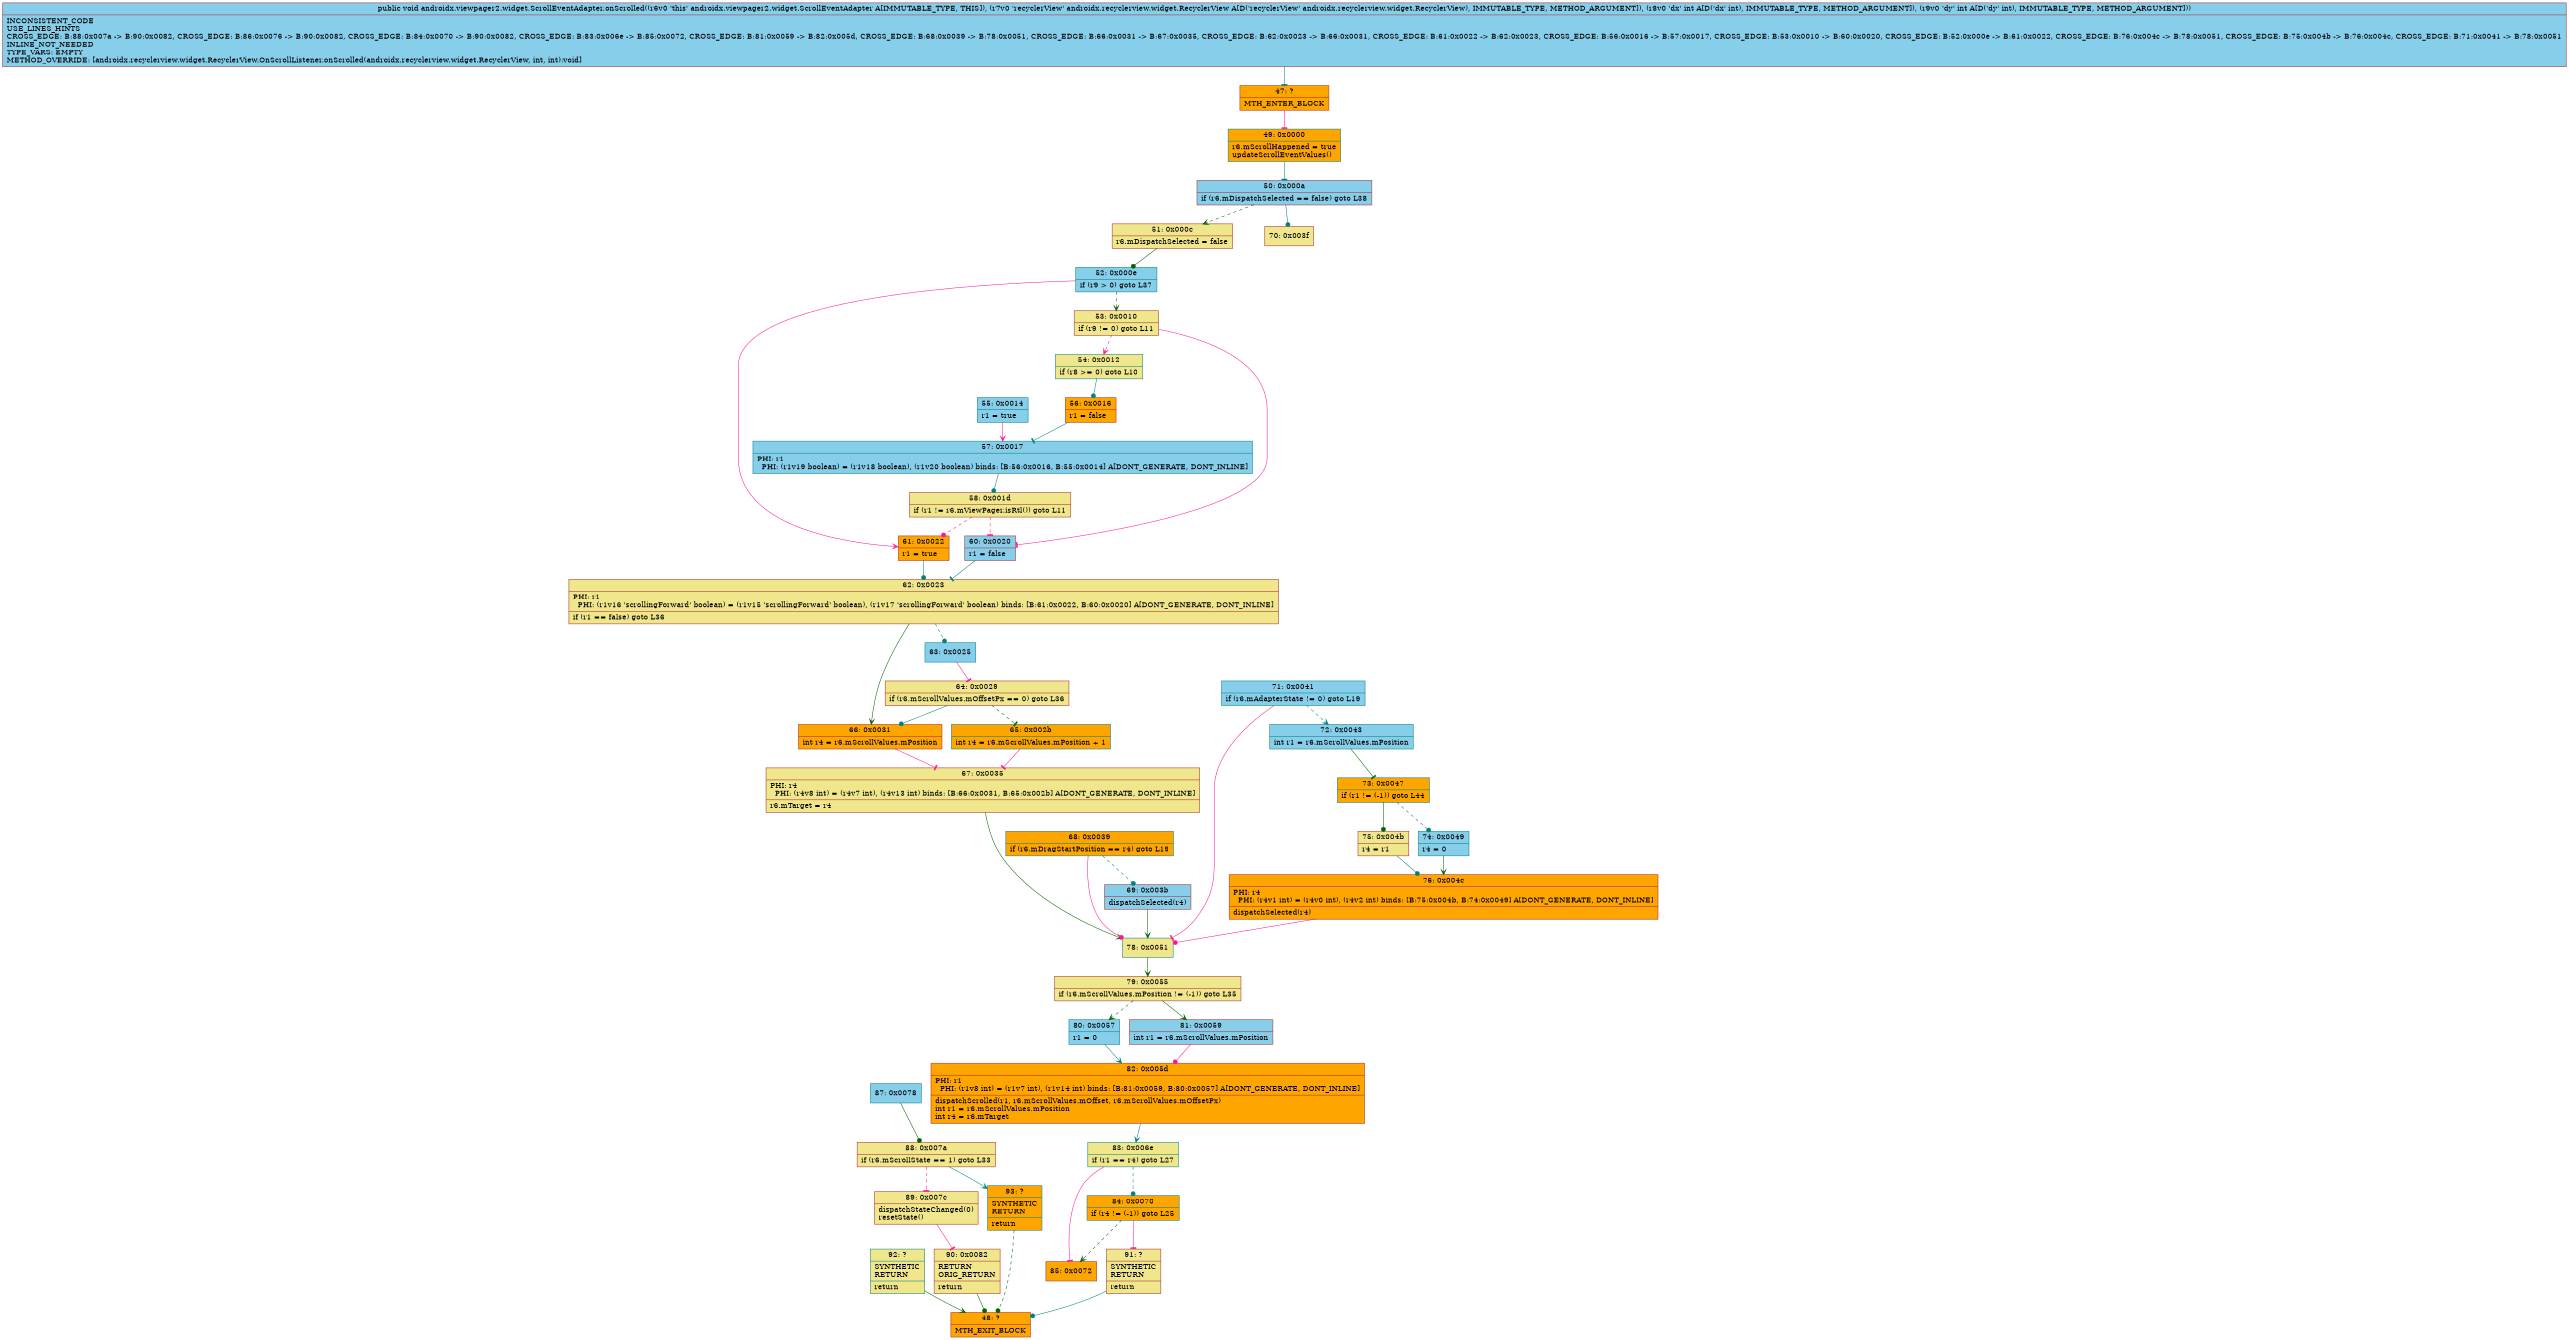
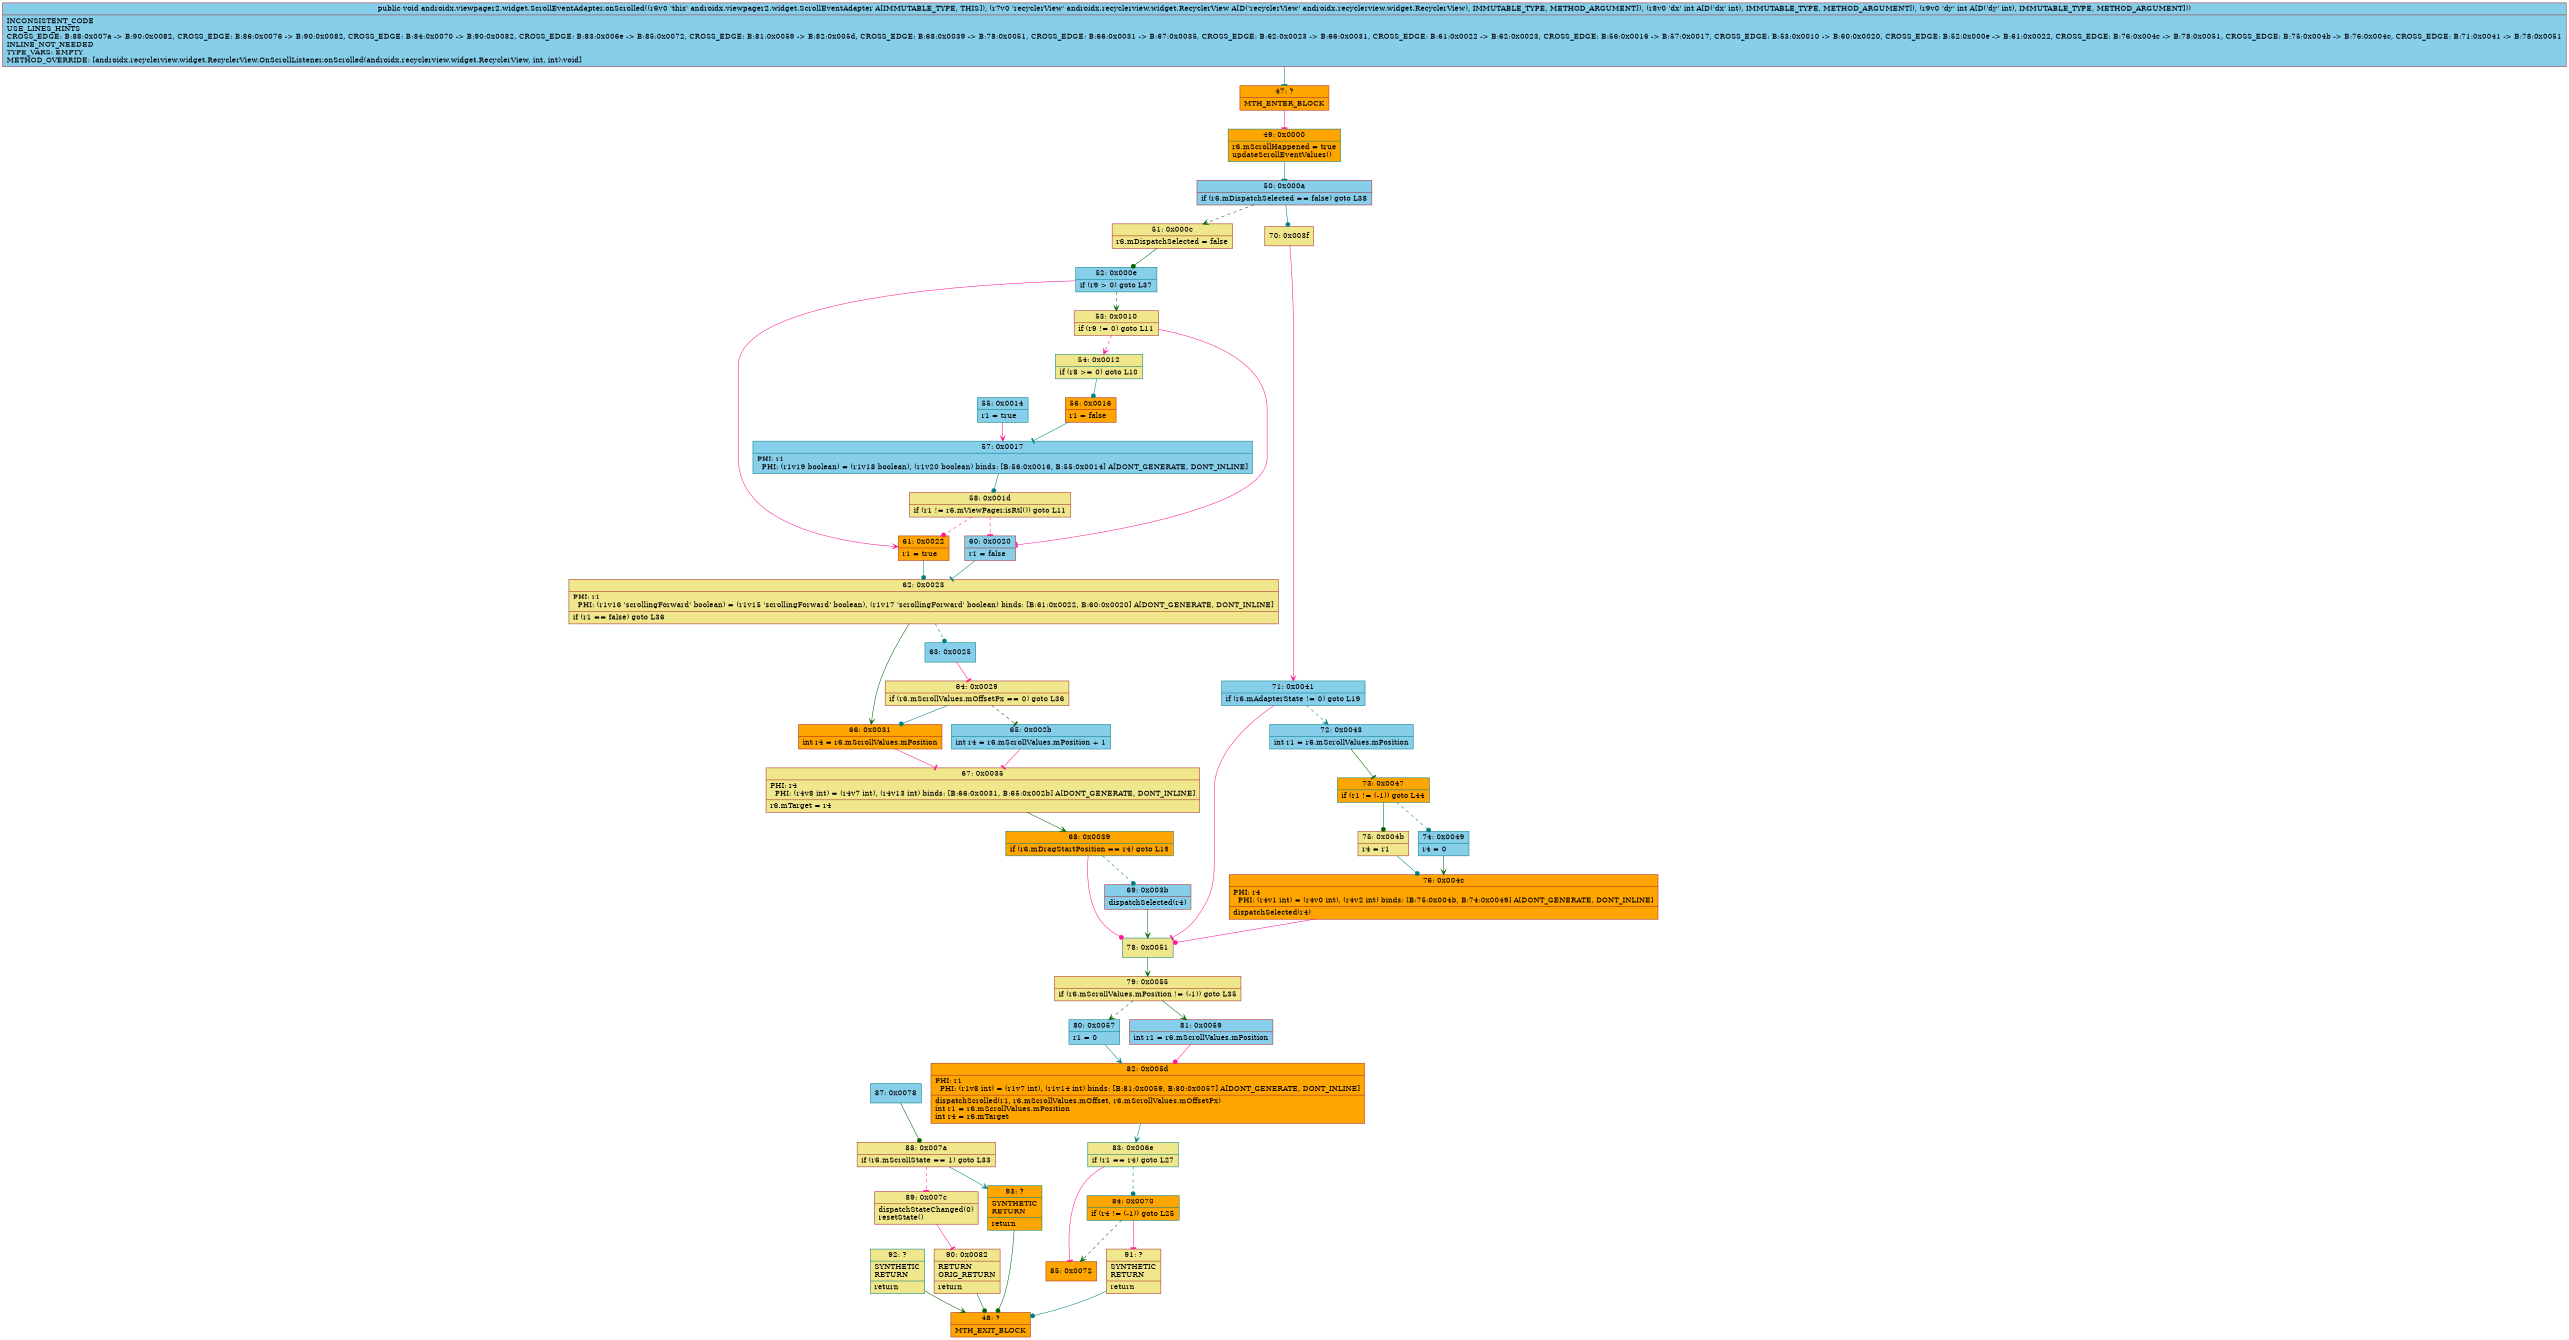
none -> (1293, 461)
(1031, 737) -> (1031, 737)
(1035, 891) -> (1044, 821)
(1010, 1270) -> (1010, 1270)
